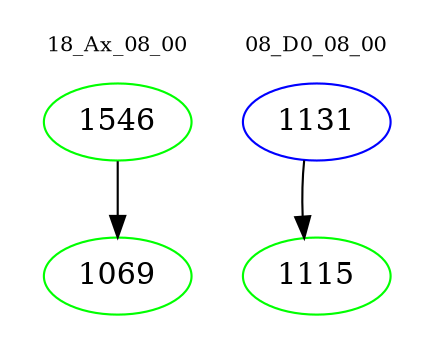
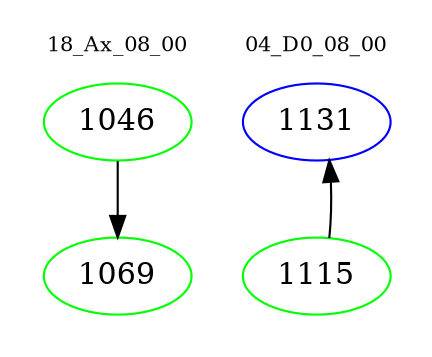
(317, 46) -> (317, 46)
(118, 122) -> (118, 122)
(302, 188) -> (331, 210)
